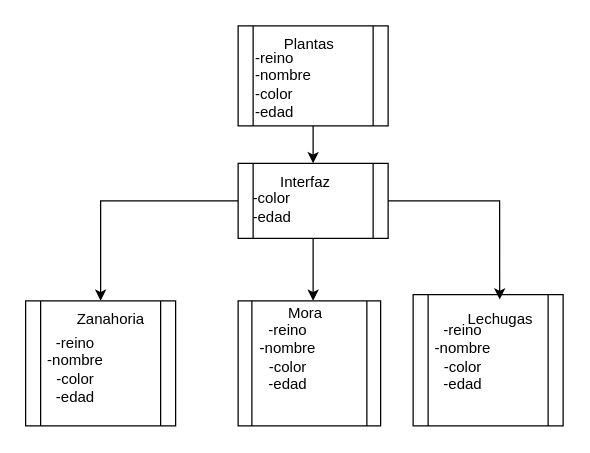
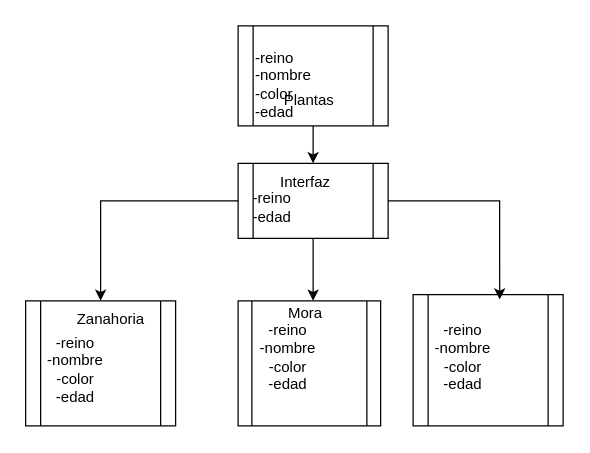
(309, 44) -> (309, 101)
(276, 207) -> (276, 207)
(501, 319) -> none
